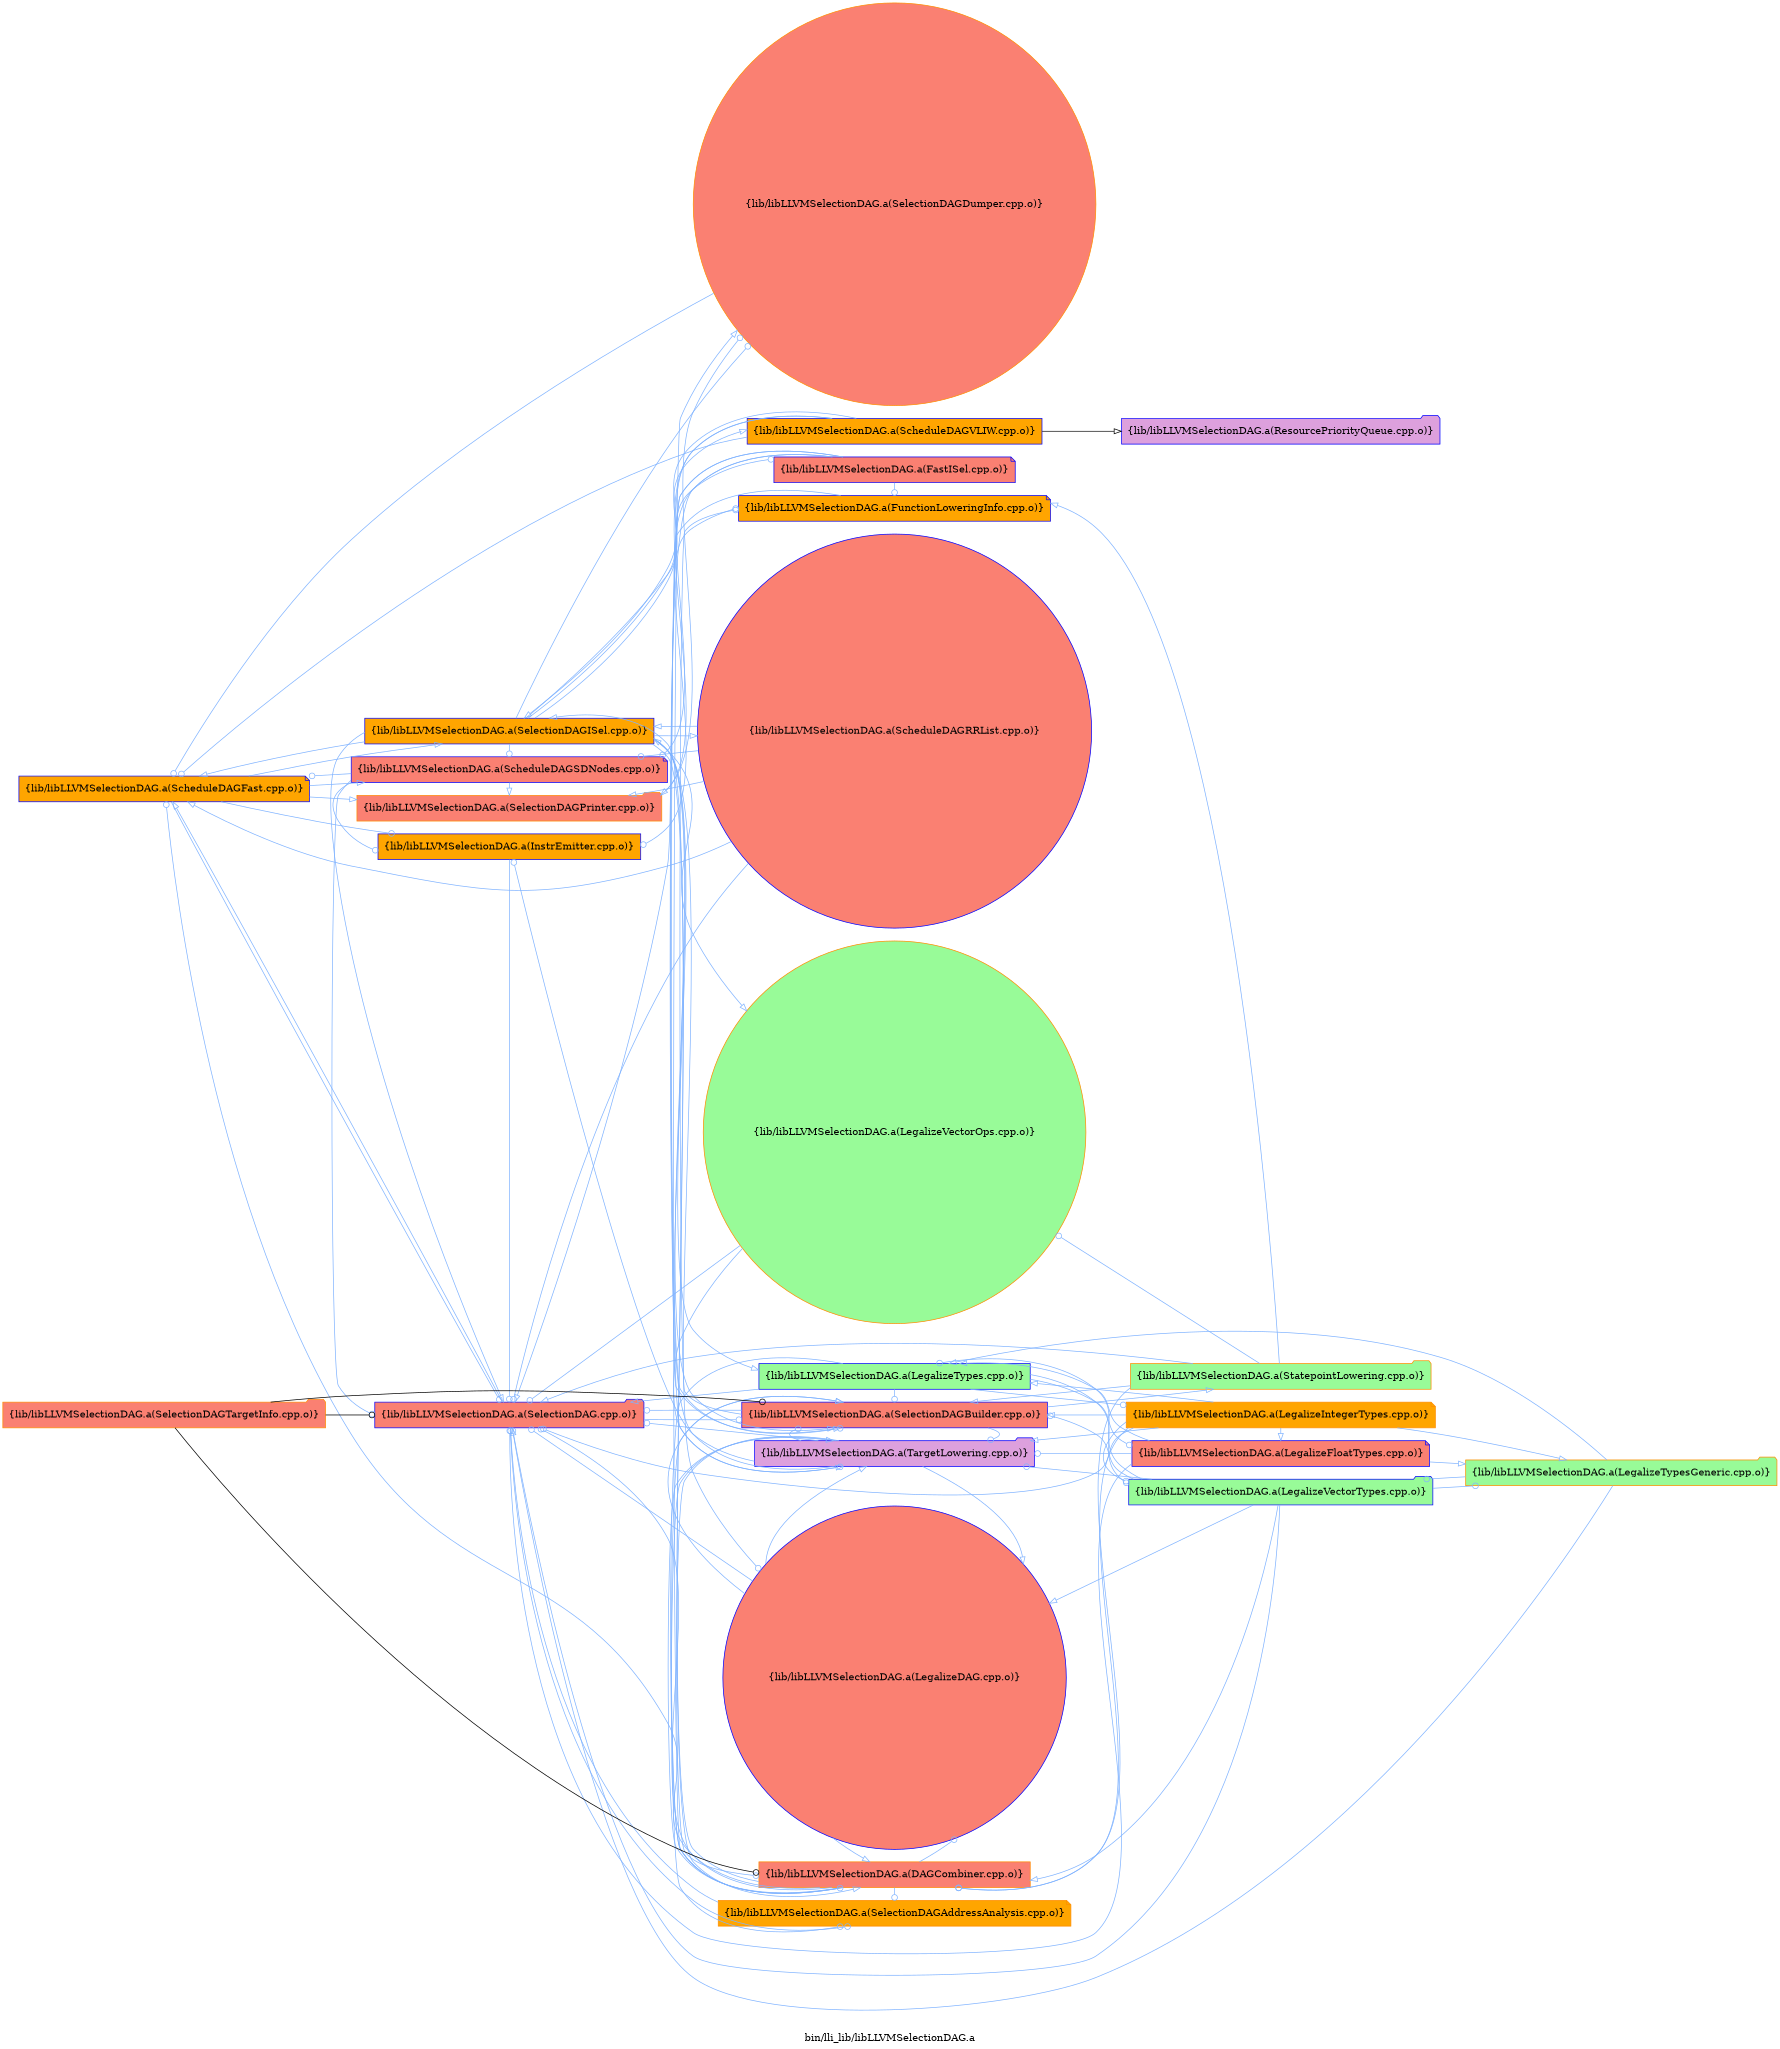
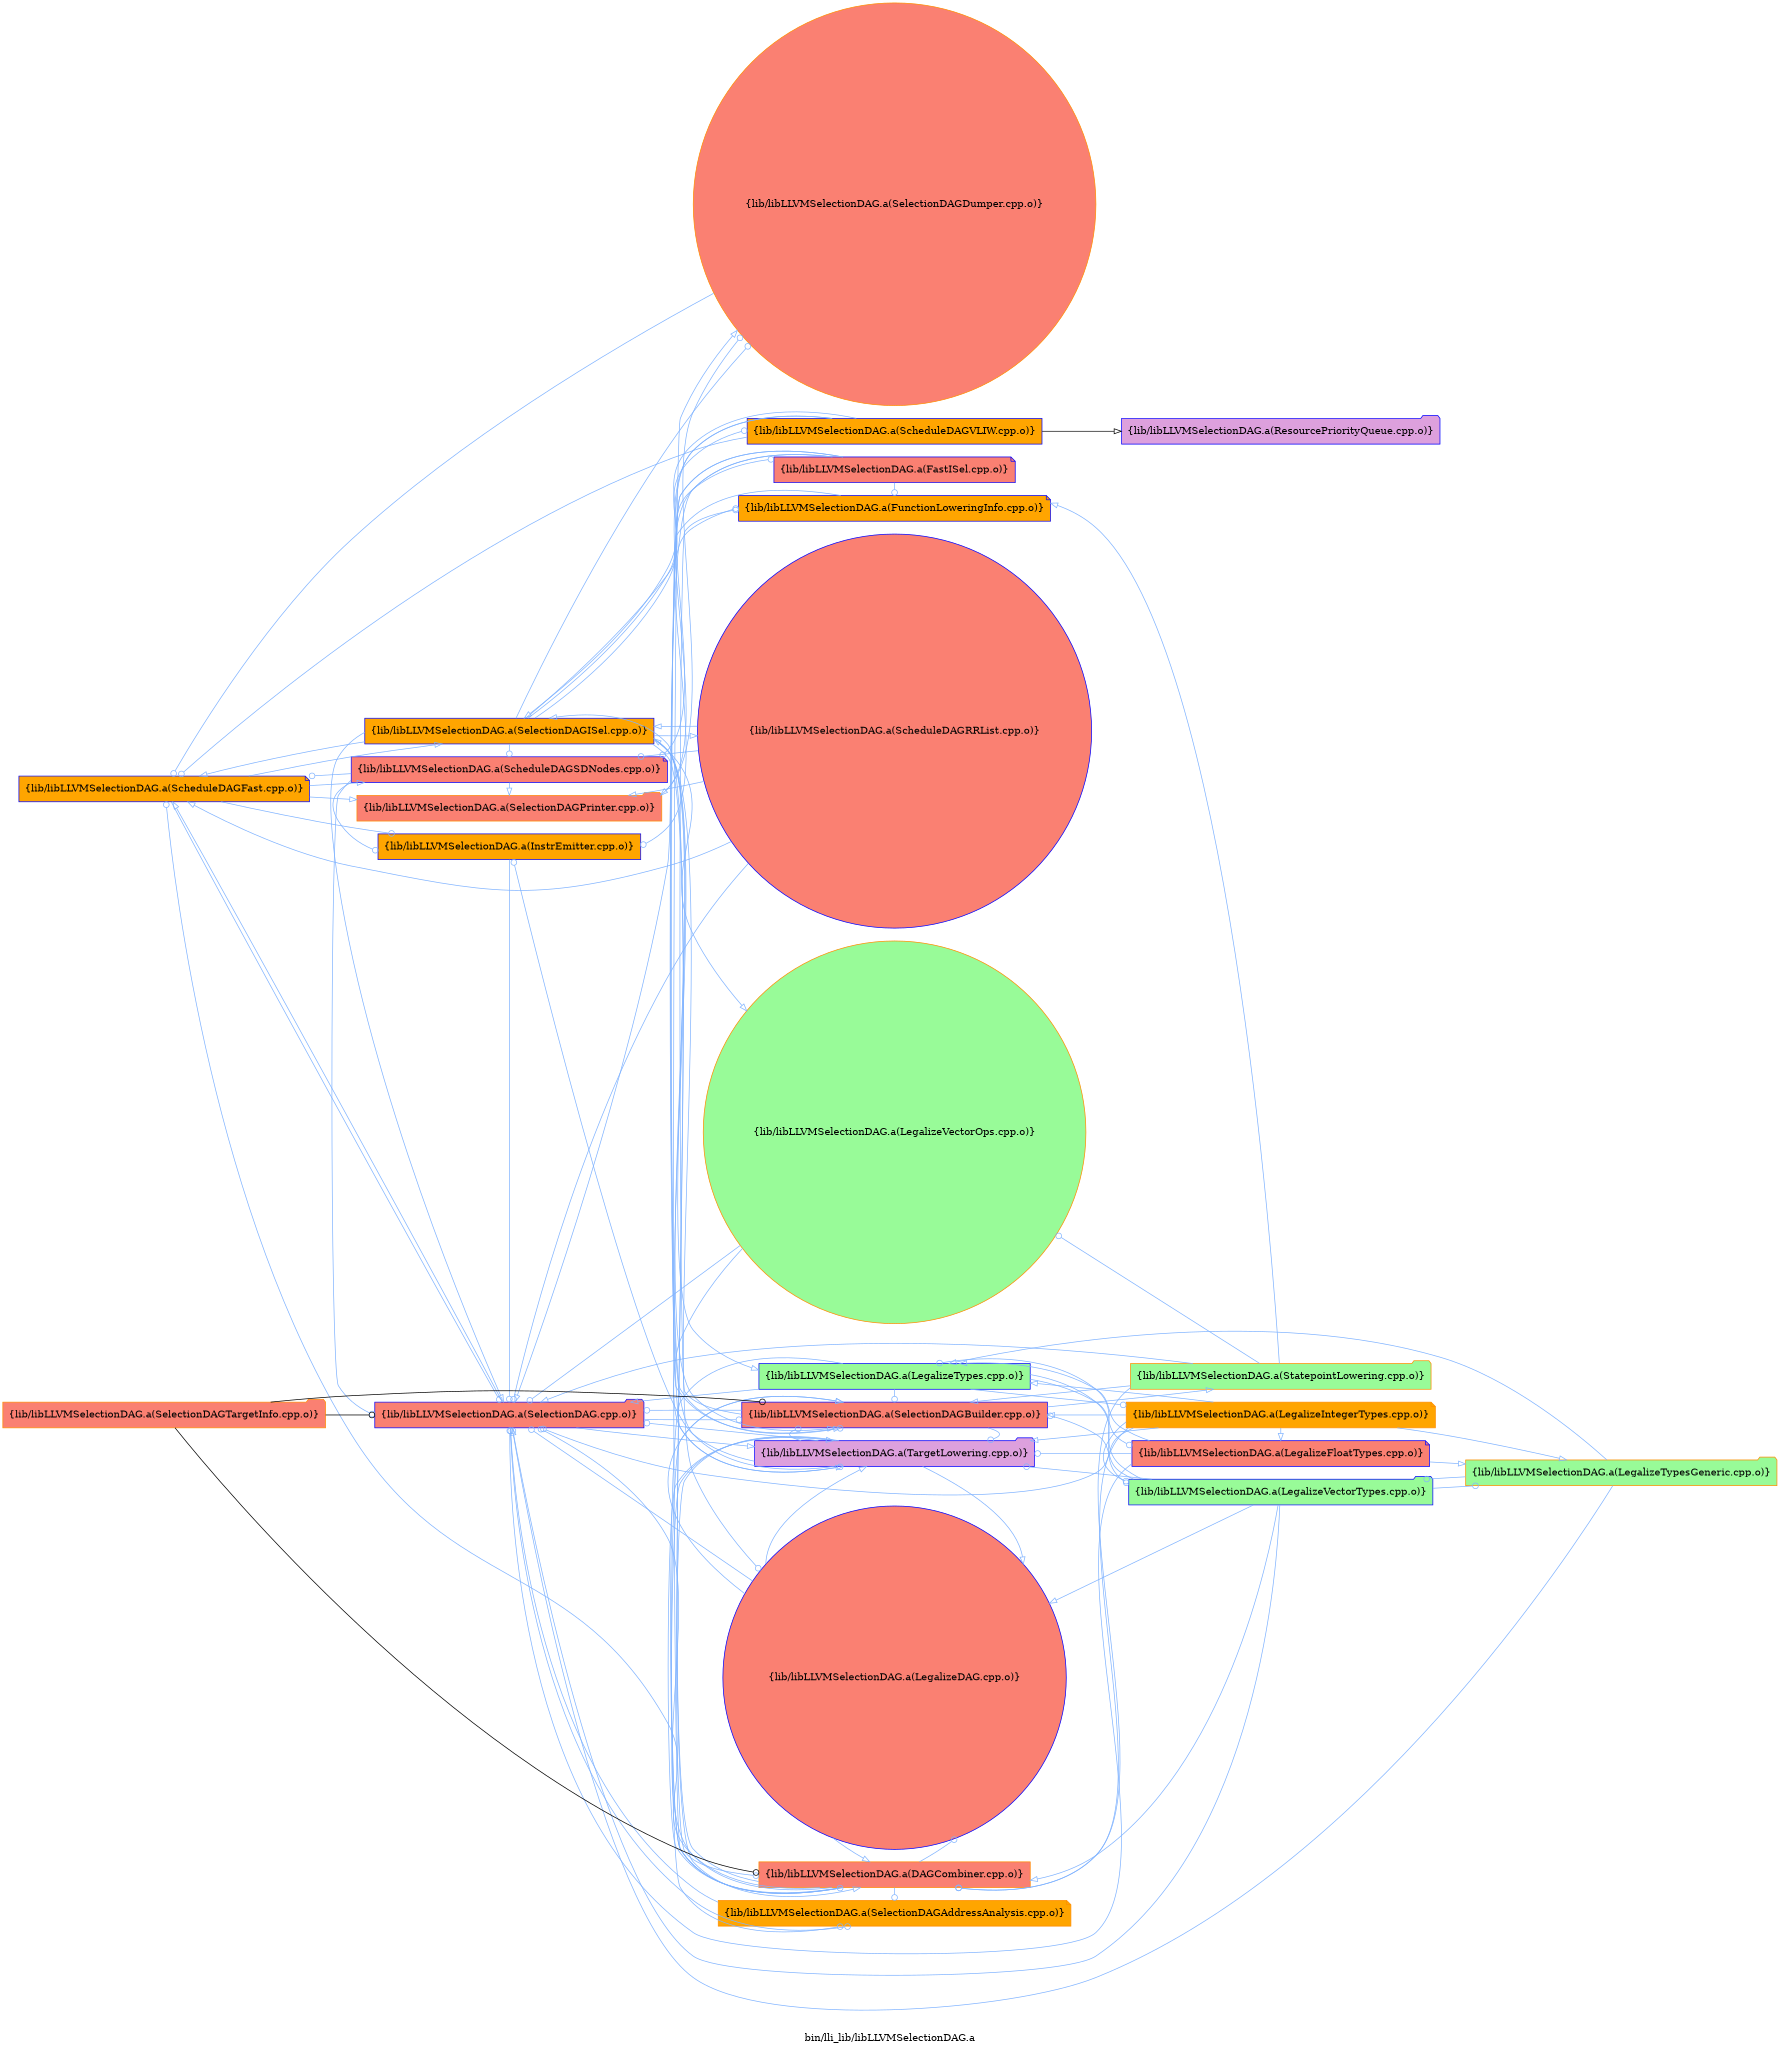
(656, 600) -> (656, 600)
none -> (662, 1437)
